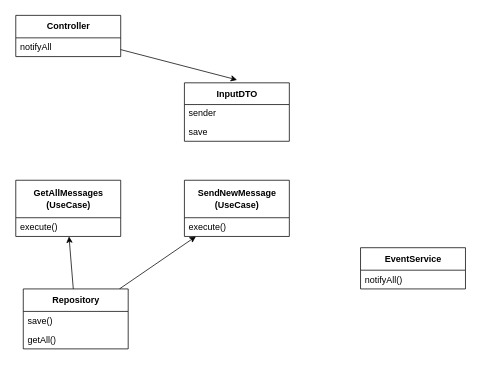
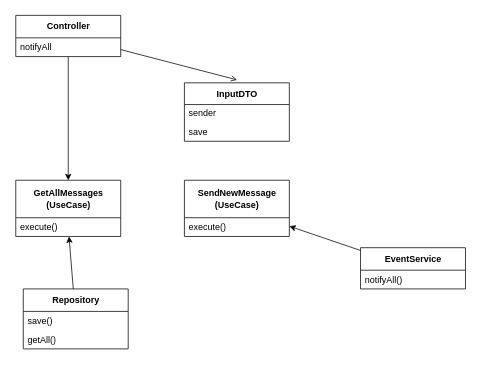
(230, 78) -> (232, 79)
none -> (68, 116)
none -> (327, 239)
(155, 264) -> none
